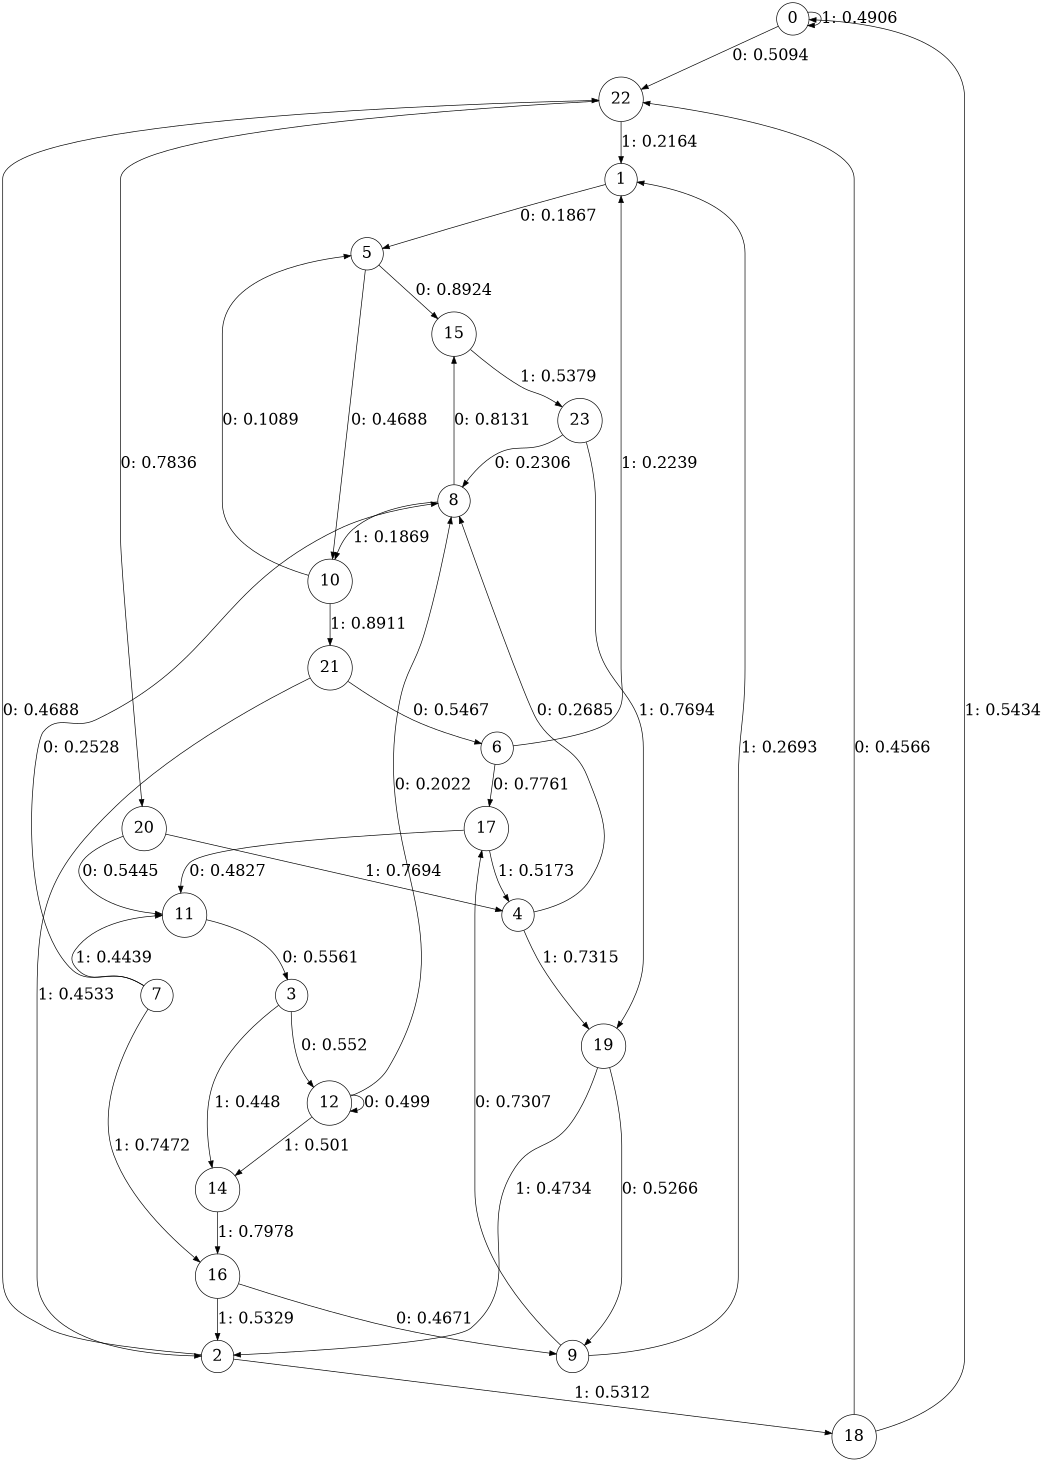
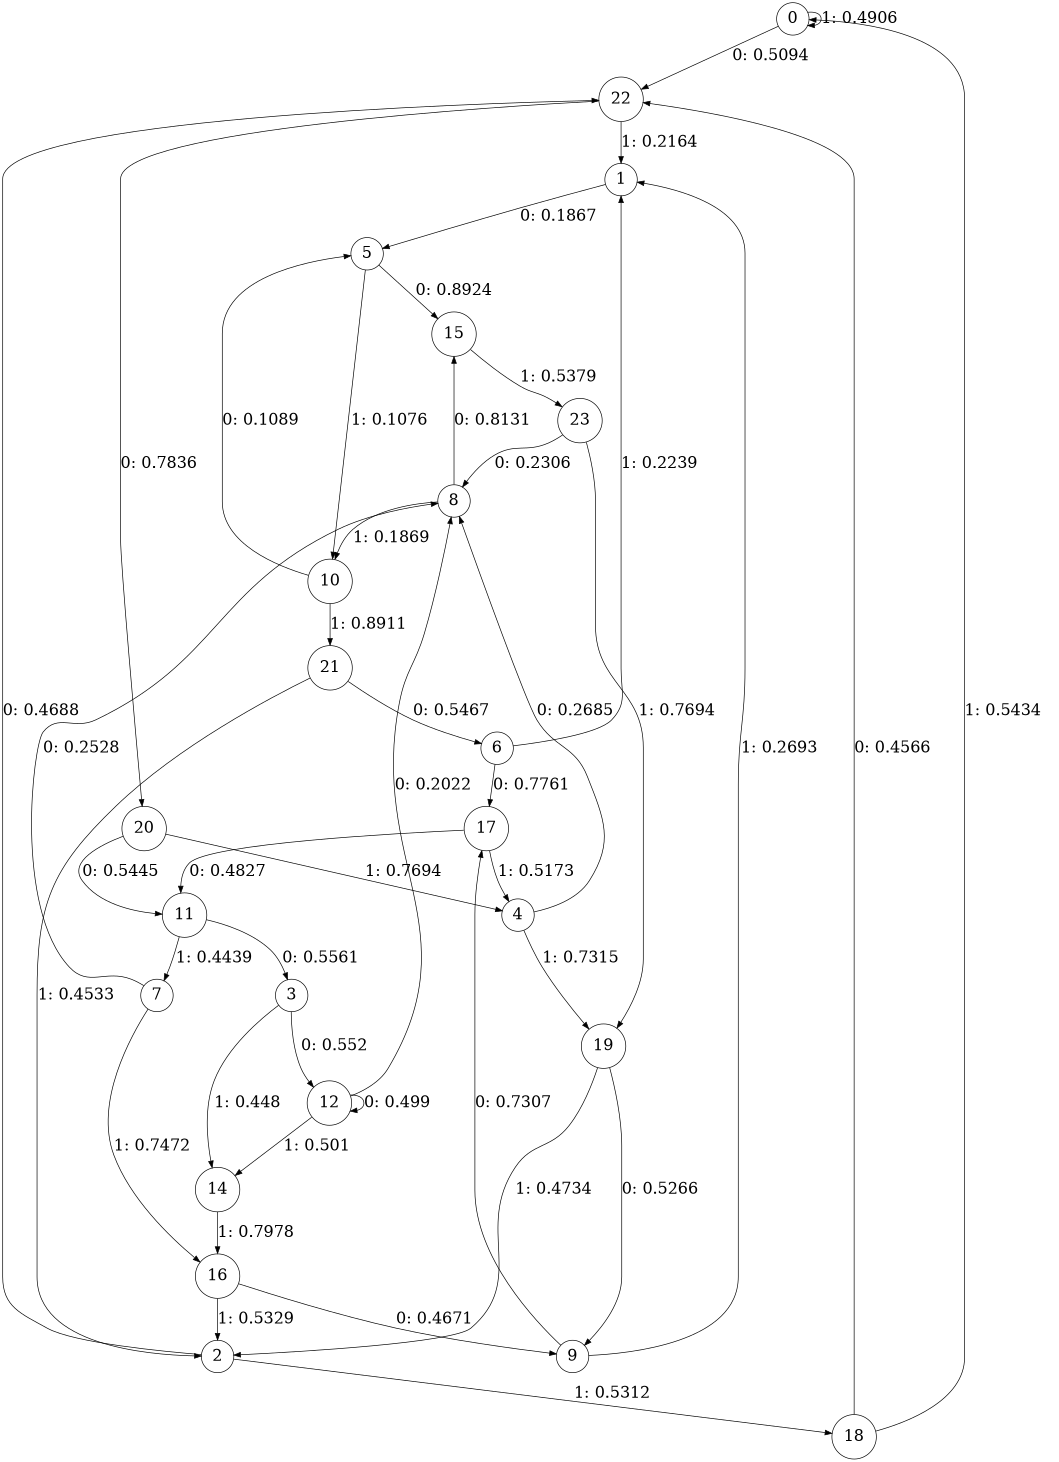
(397, 421) -> (397, 421)
(74, 951) -> (174, 956)
